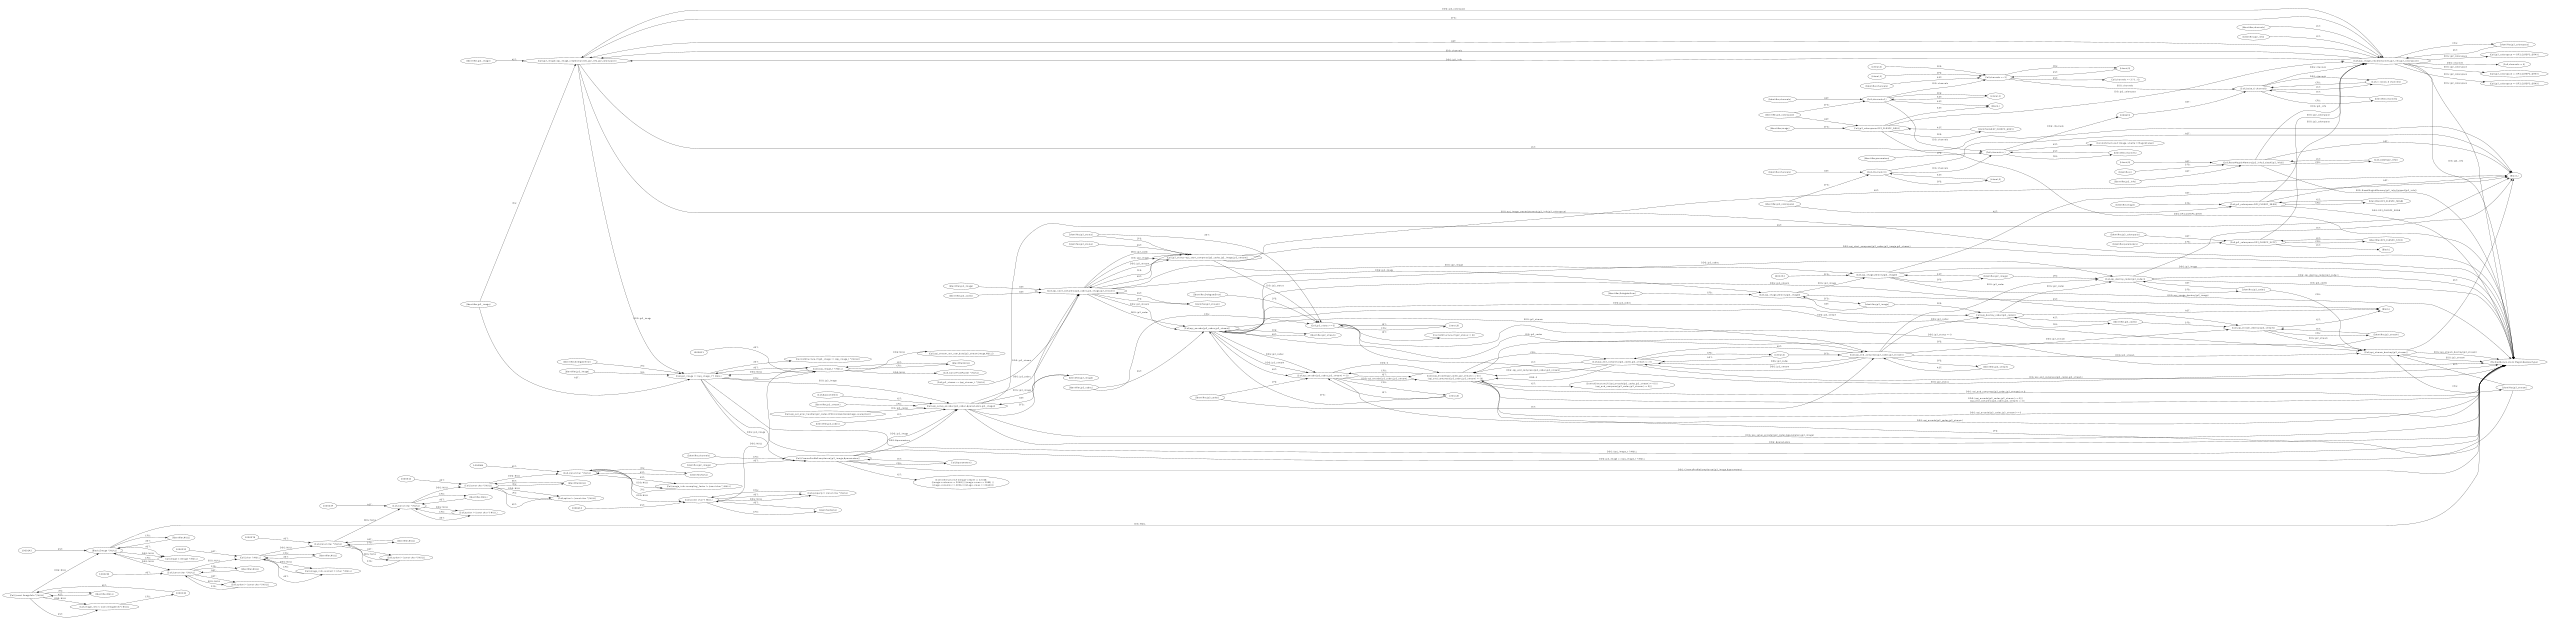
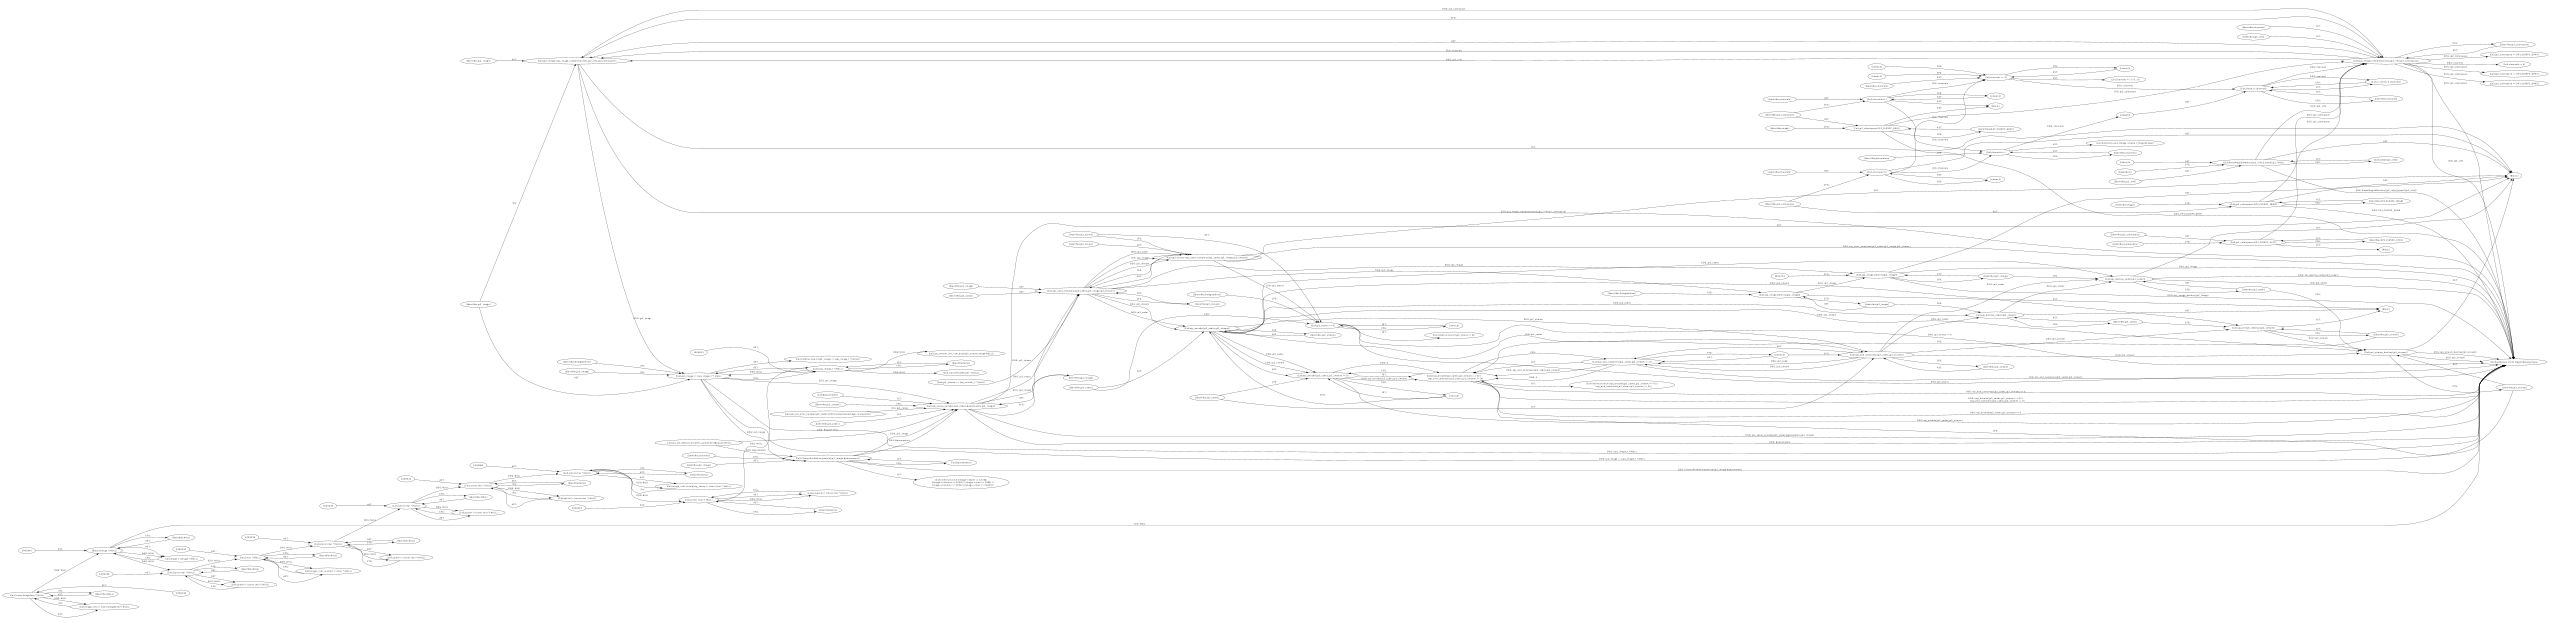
none -> (1933, 121)
none -> (699, 443)
(146, 599) -> (53, 604)
